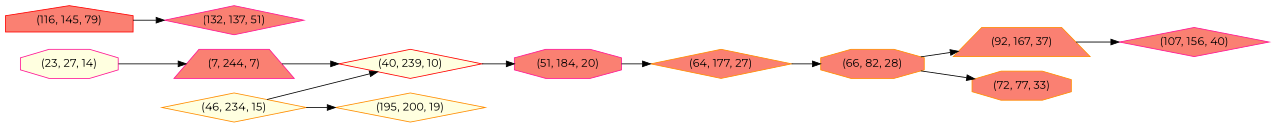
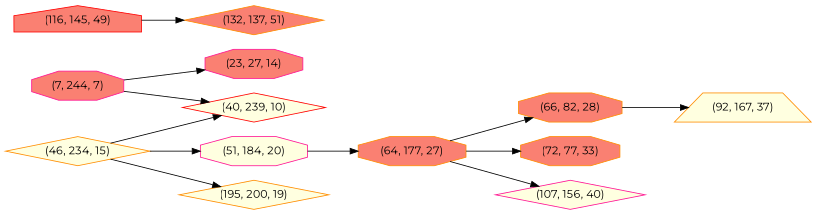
(69, 20) -> (78, 20)
(234, 20) -> (254, 20)
(1022, 42) -> (743, 108)
(1093, 42) -> (490, 173)
(1194, 42) -> (570, 195)
(69, 64) -> (254, 64)
(148, 64) -> (160, 75)
(234, 64) -> (78, 86)
(494, 64) -> (171, 151)
(568, 64) -> (254, 151)
(721, 64) -> (412, 151)
(944, 74) -> (489, 151)
